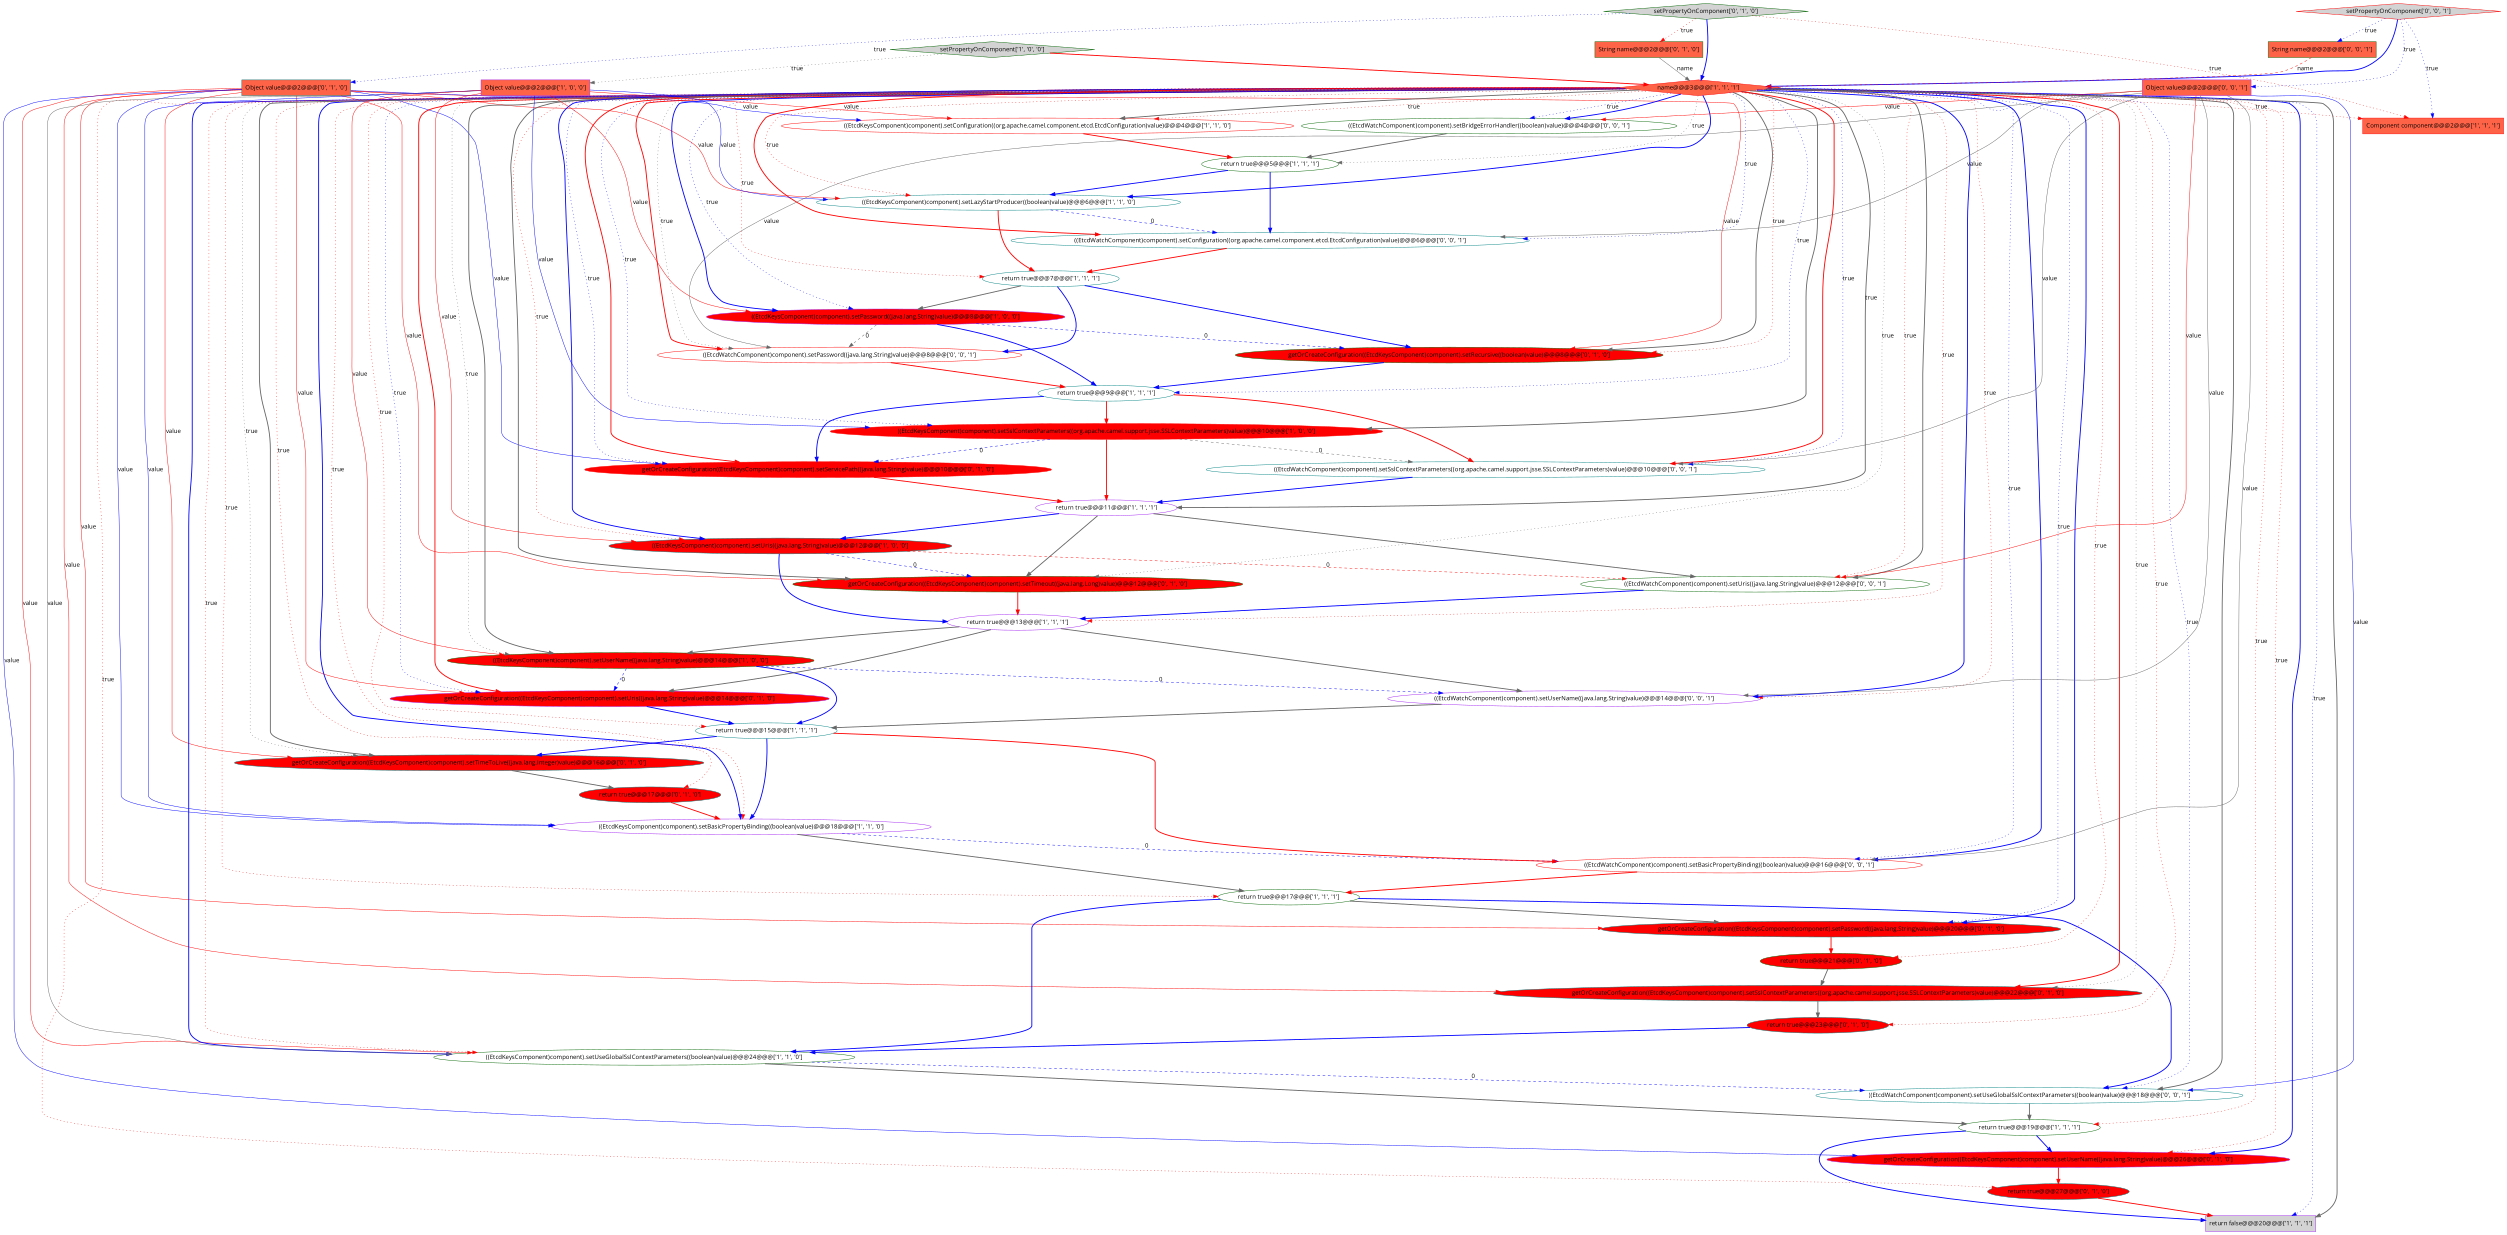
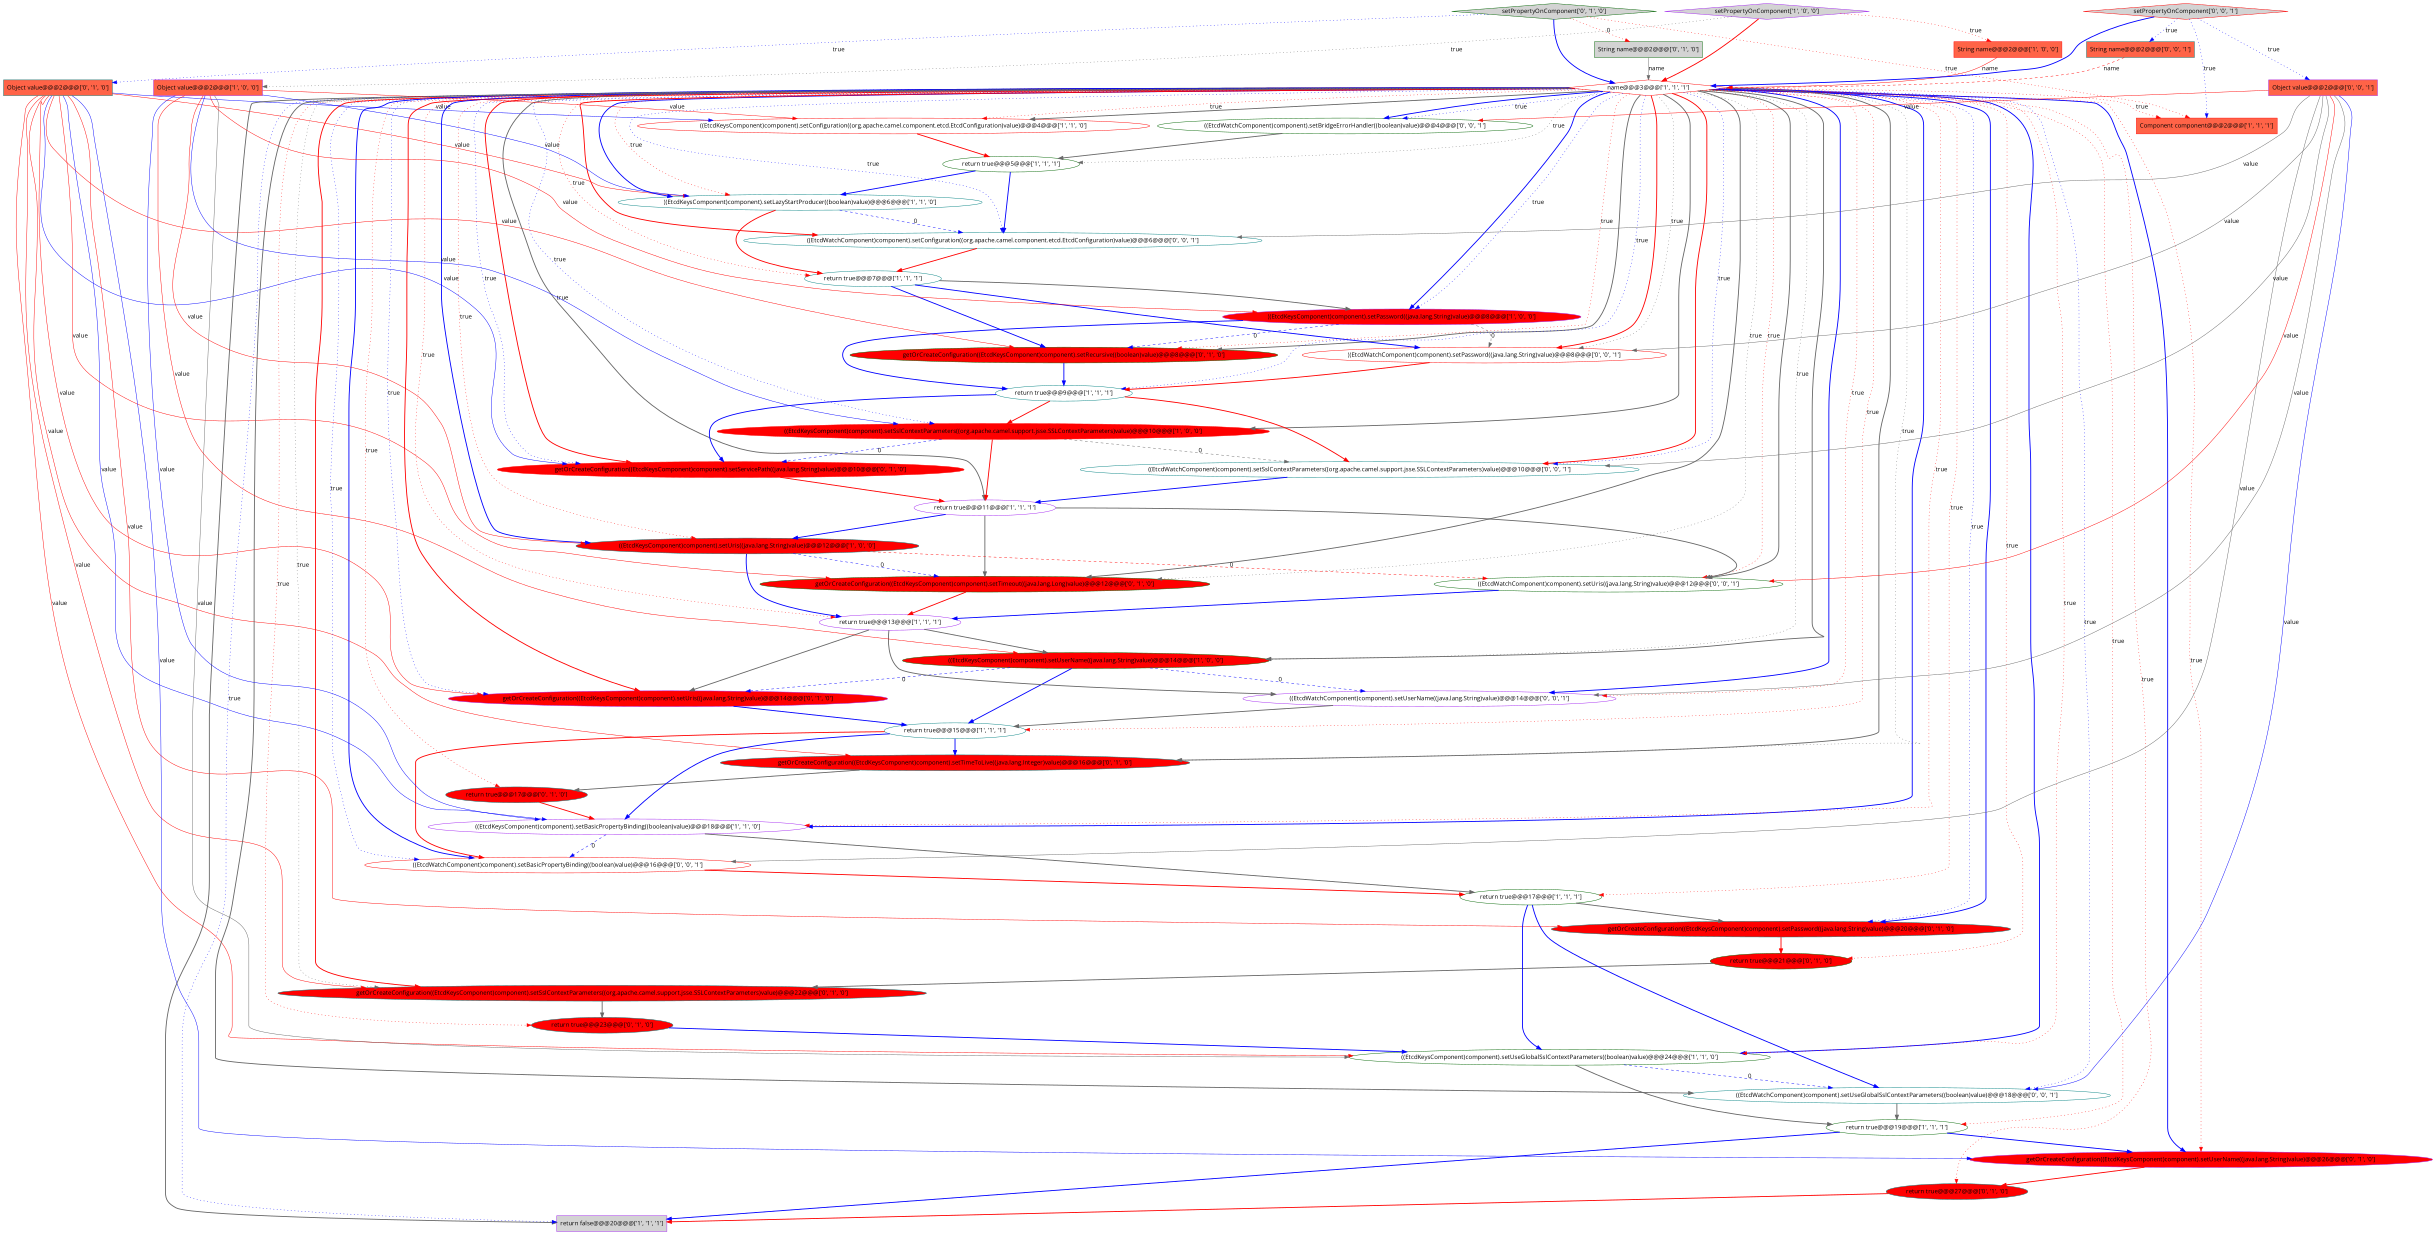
(1687, 31) -> (1609, 31)
(992, 50) -> (1767, 11)
(1649, 50) -> (1648, 50)
none -> (2008, 50)
(2322, 50) -> (2140, 50)
(1698, 88) -> (1648, 88)
